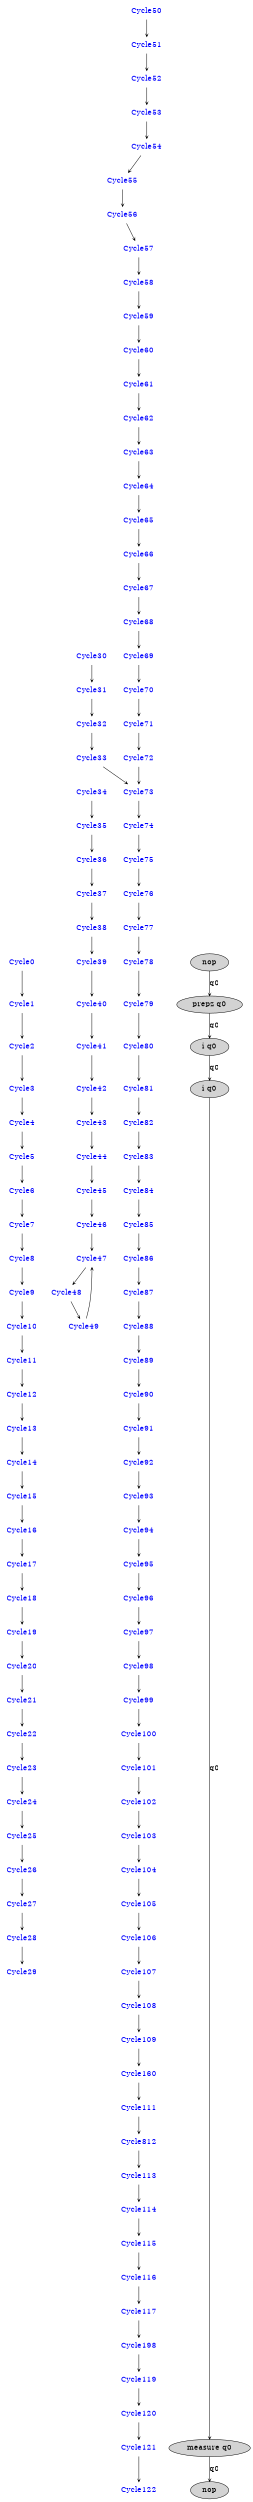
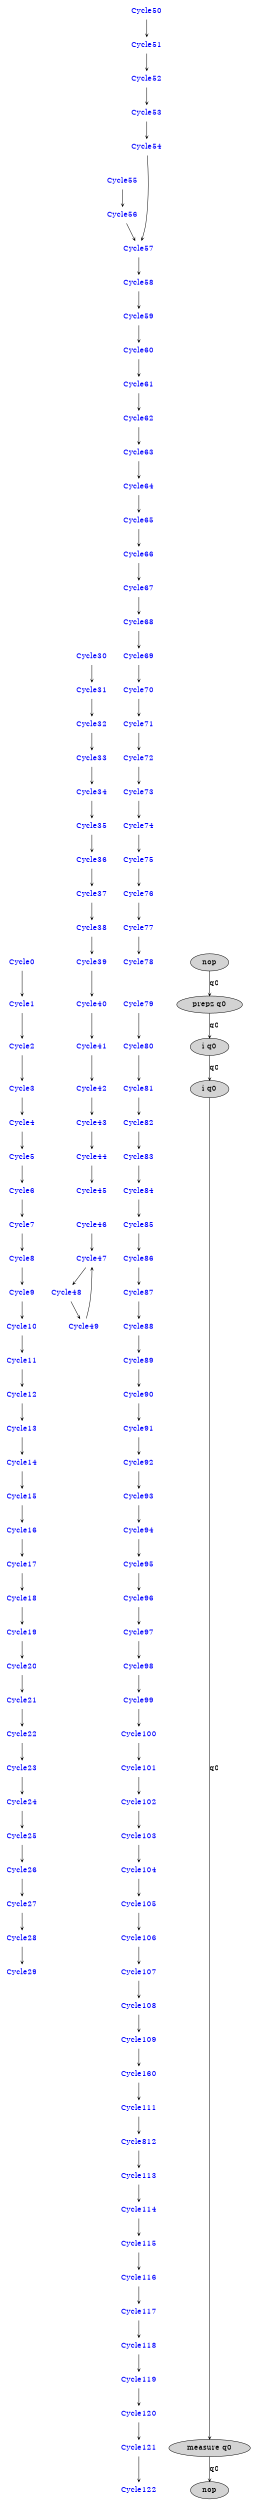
(135, 163) -> (148, 197)
(114, 775) -> (92, 774)
(139, 982) -> none
(92, 1207) -> none
(139, 2346) -> (139, 2346)
